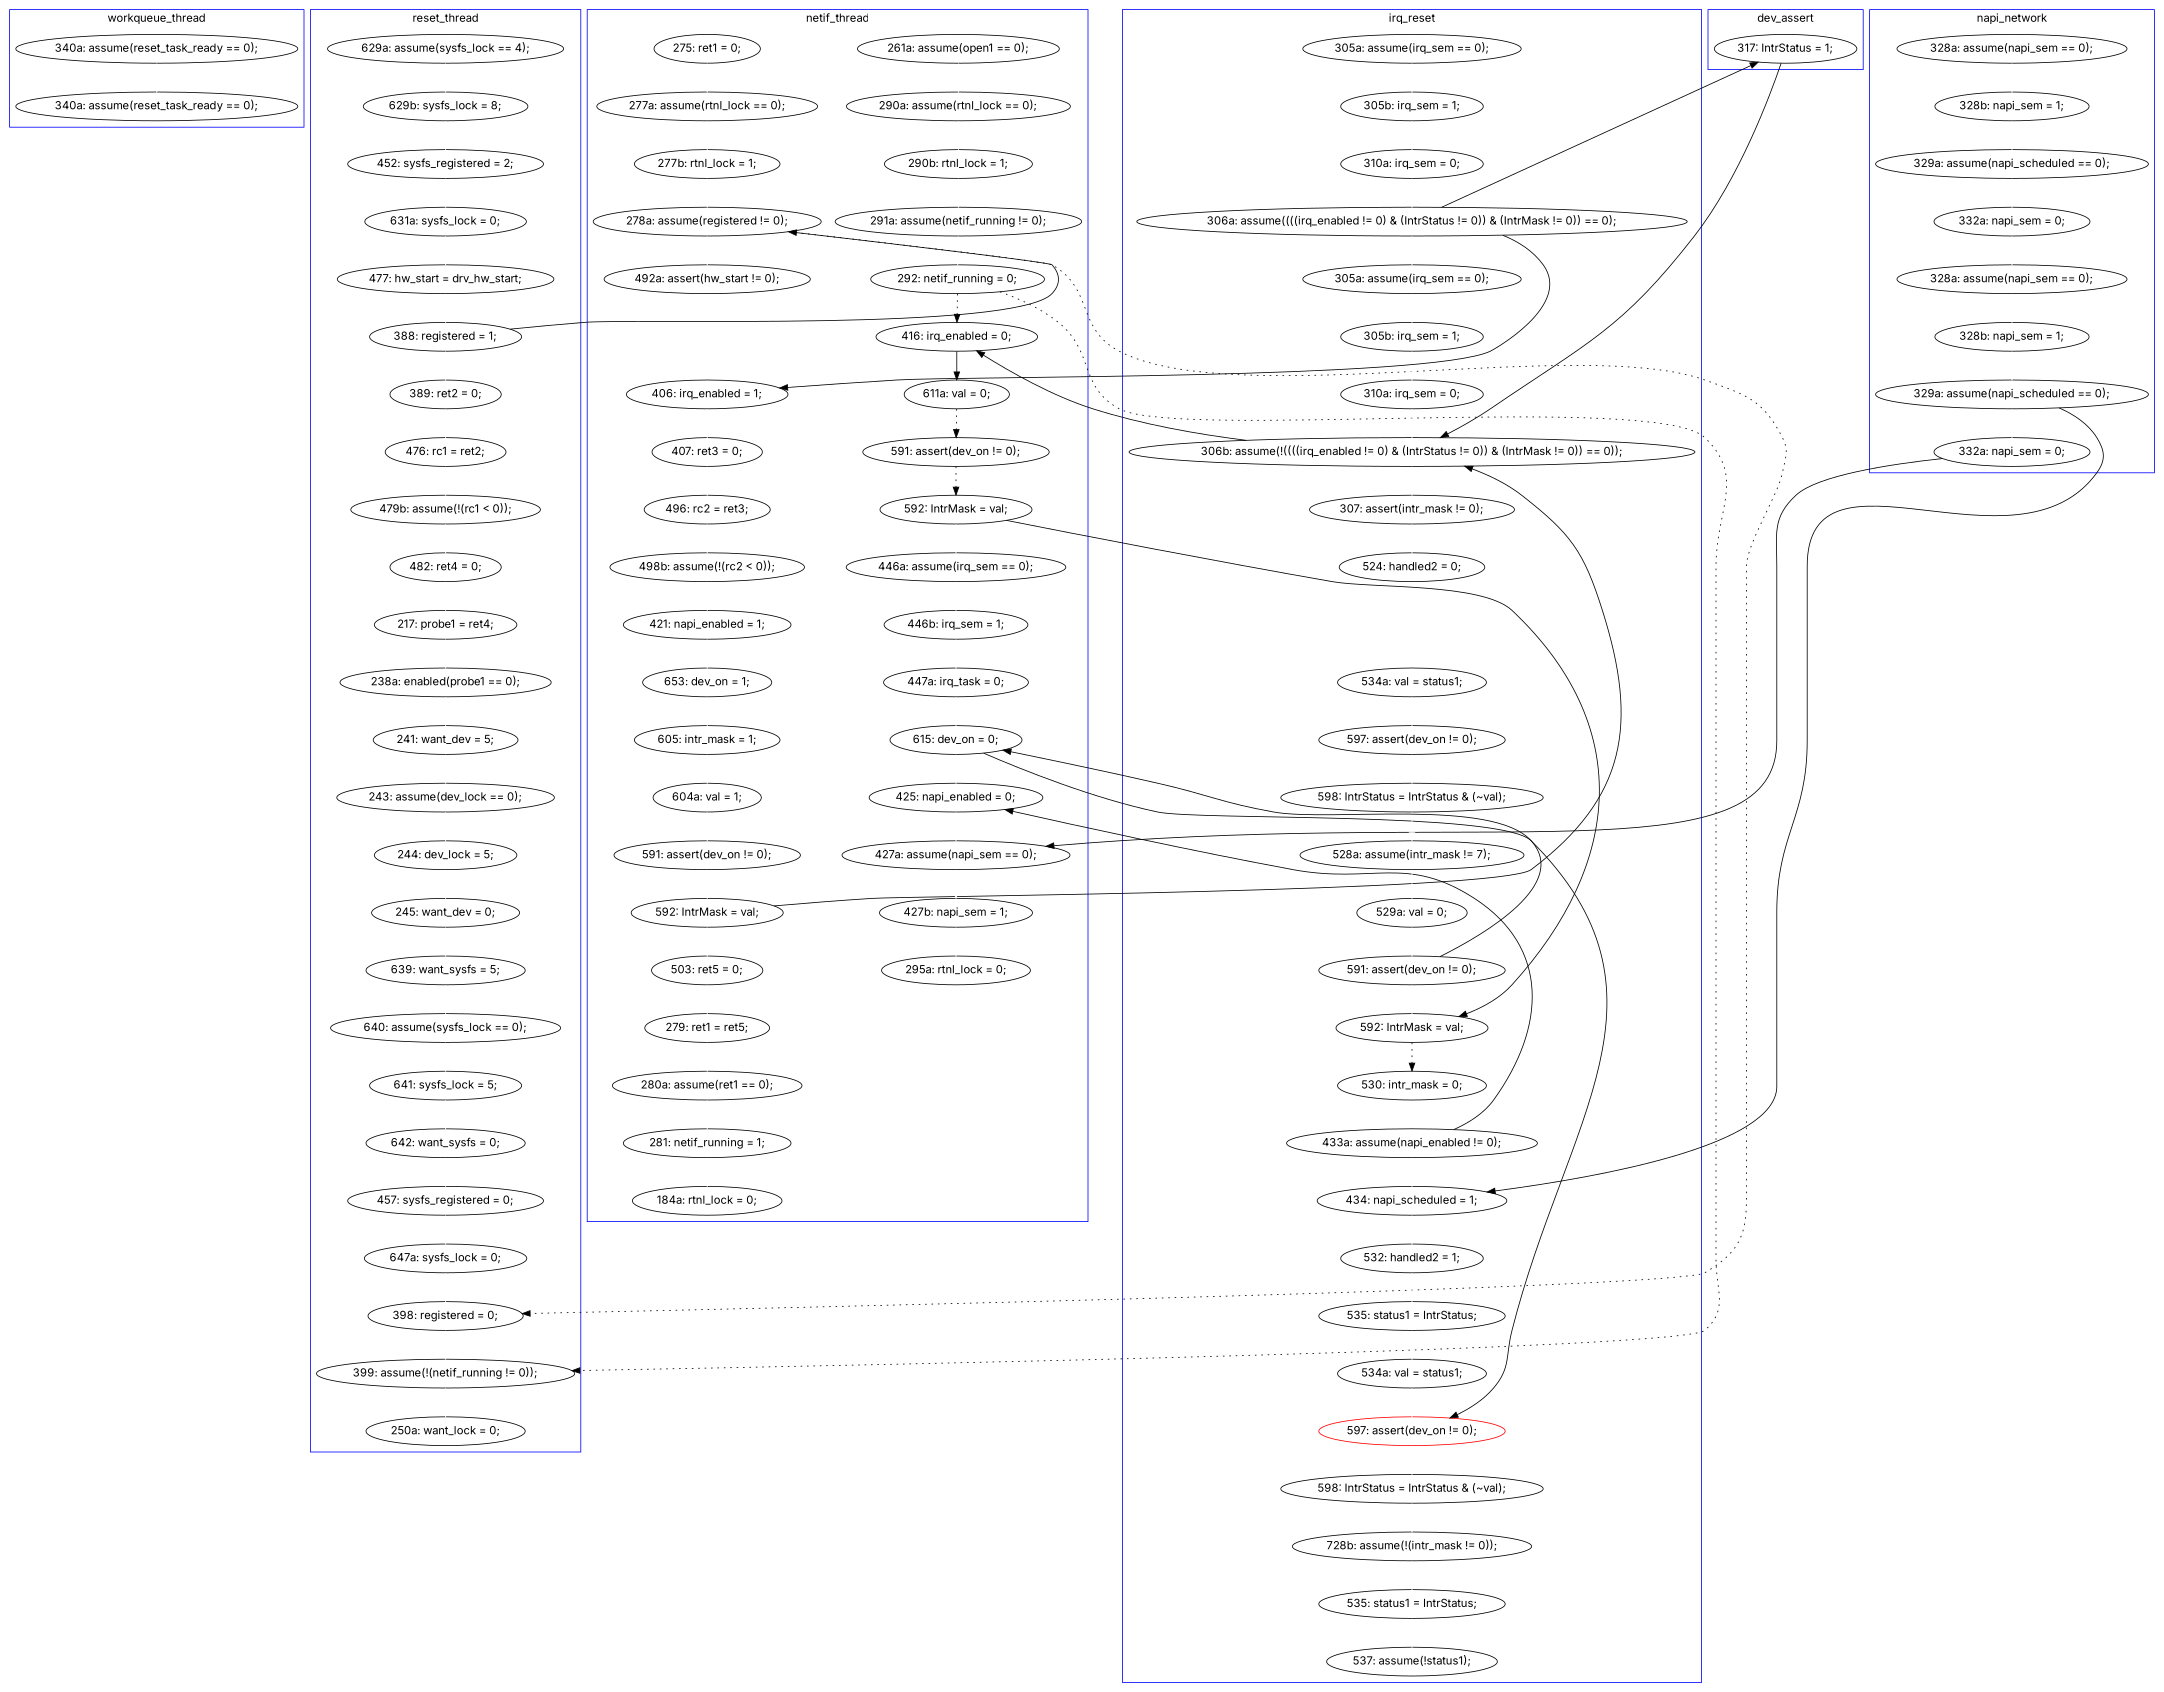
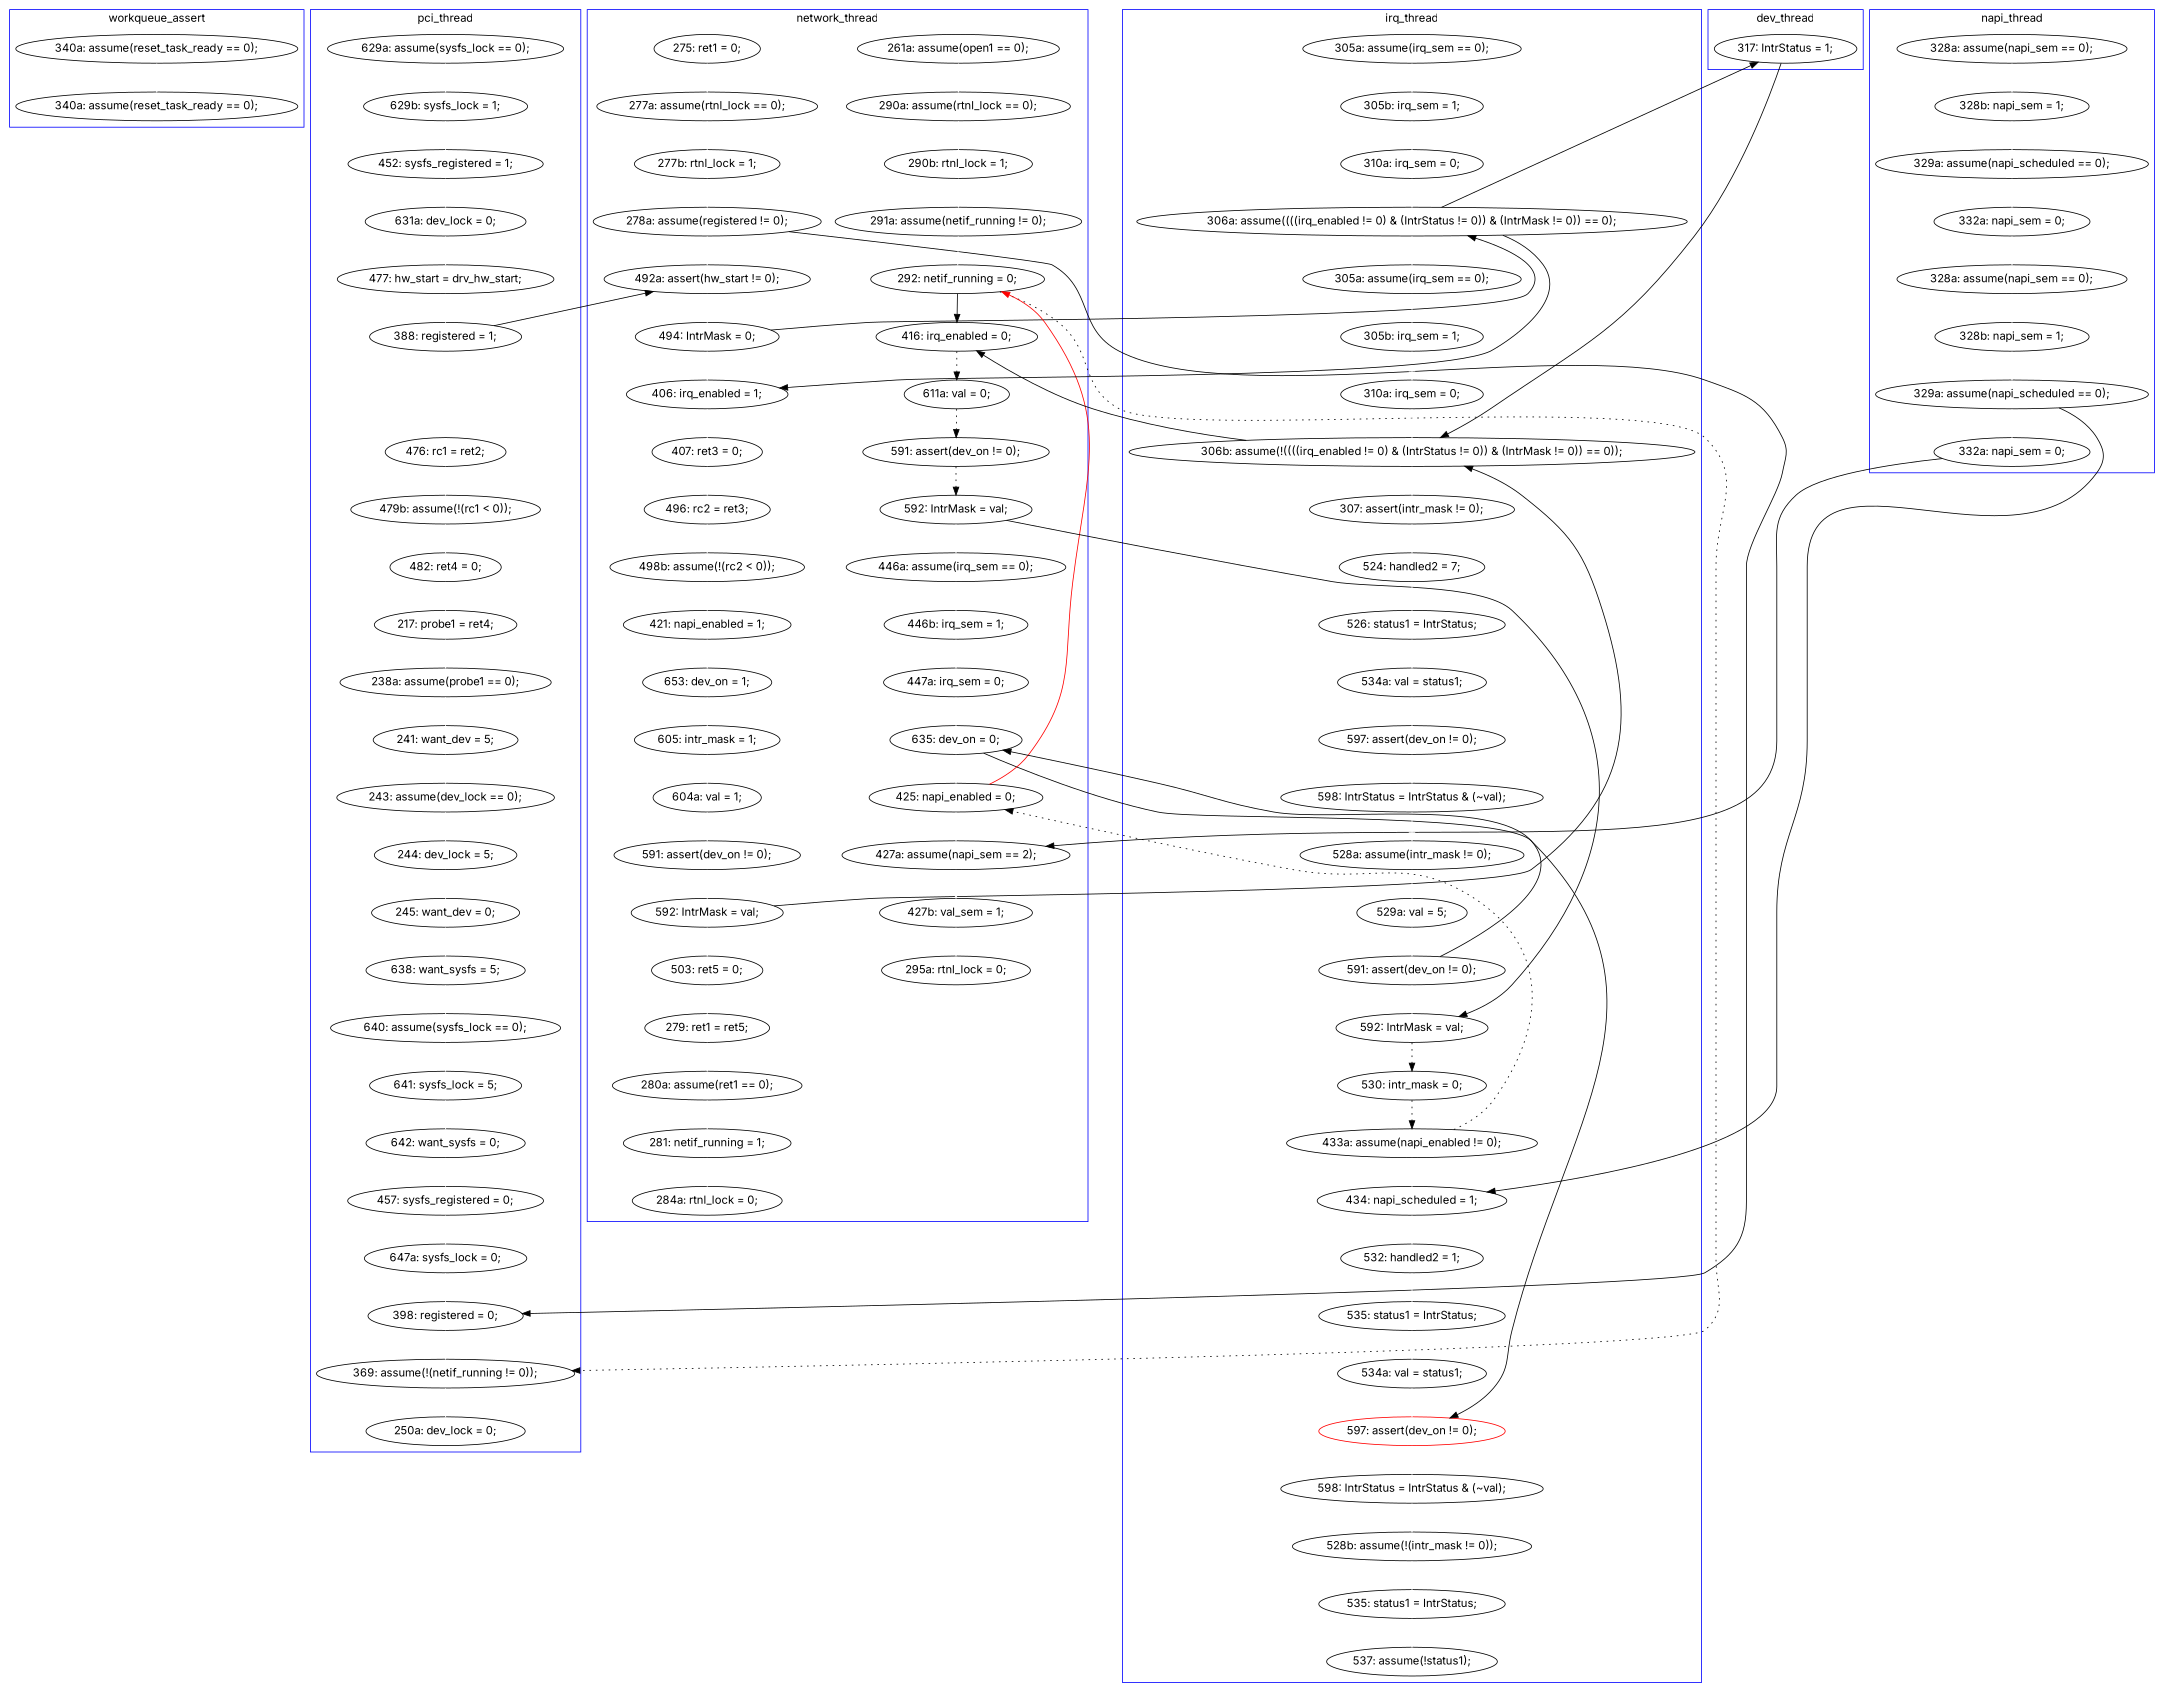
(157, 19) -> (157, 19)
(446, 19) -> (446, 19)
(838, 19) -> (838, 19)
(1412, 19) -> (1412, 19)
(1786, 19) -> (1786, 19)
(2012, 19) -> (2012, 19)
(446, 49) -> (446, 49)
(446, 106) -> (446, 106)
(446, 164) -> (446, 164)
(446, 222) -> (446, 222)
(957, 304) -> (957, 304)
(927, 317) -> (570, 309)
none -> (707, 337)
(957, 362) -> (957, 362)
(446, 394) -> none
none -> (1079, 540)
(1412, 567) -> (1412, 567)
none -> (1412, 625)
(446, 682) -> (446, 682)
(956, 682) -> (956, 682)
(956, 740) -> (956, 740)
(956, 855) -> (956, 855)
(1412, 855) -> (1412, 855)
(1384, 873) -> (1384, 873)
(956, 913) -> (956, 913)
(1412, 913) -> (1412, 913)
(1746, 913) -> (1746, 913)
(446, 970) -> (446, 970)
none -> (1412, 1110)
(707, 1201) -> (707, 1201)
(446, 1374) -> (446, 1374)
(446, 1431) -> (446, 1431)
(1412, 1546) -> (1412, 1546)
